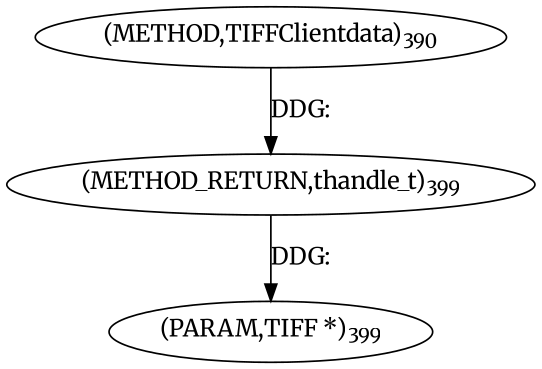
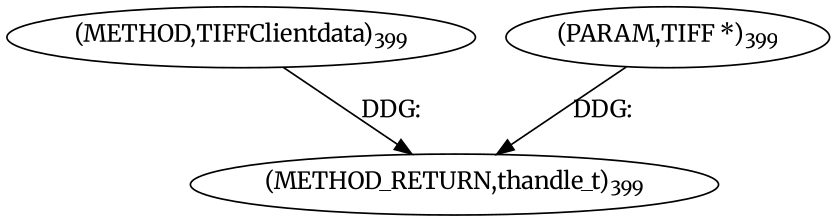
(421, 35) -> (391, 35)
(271, 250) -> (569, 106)
